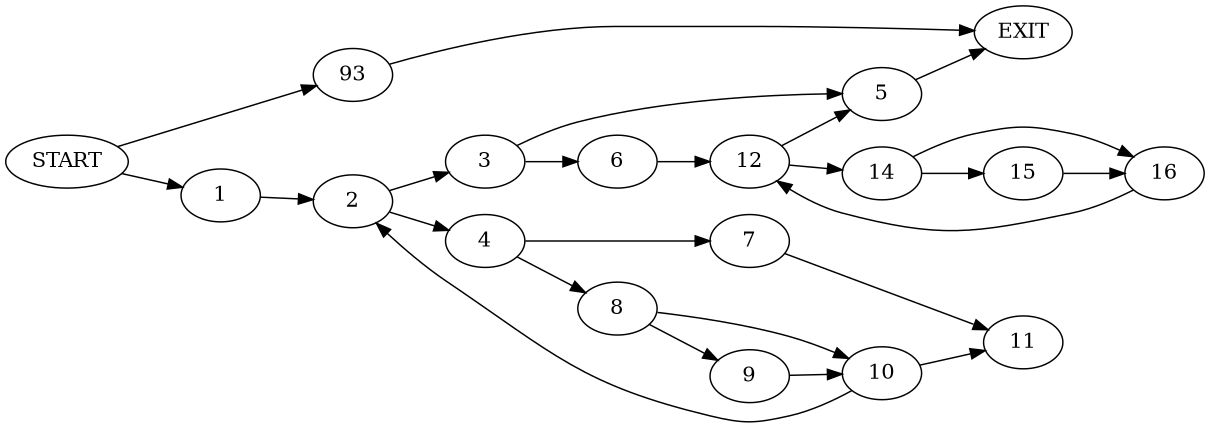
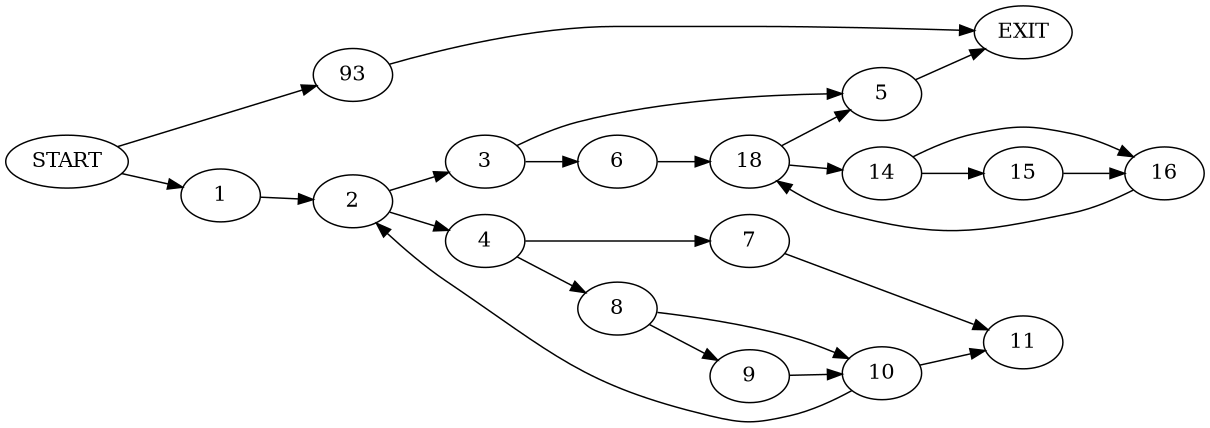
(750, 162) -> (750, 162)
